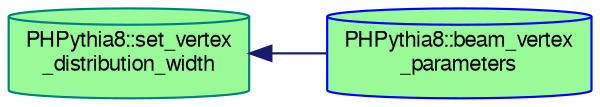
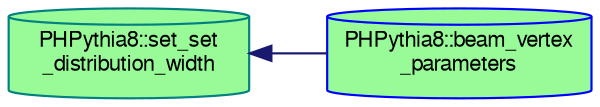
(129, 53) -> (129, 53)
